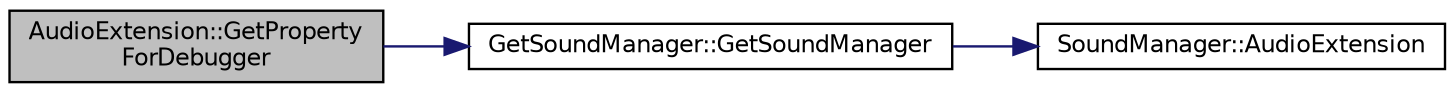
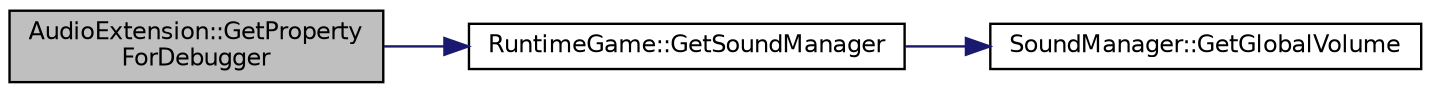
(711, 46) -> (687, 46)
(1241, 46) -> (1206, 46)
